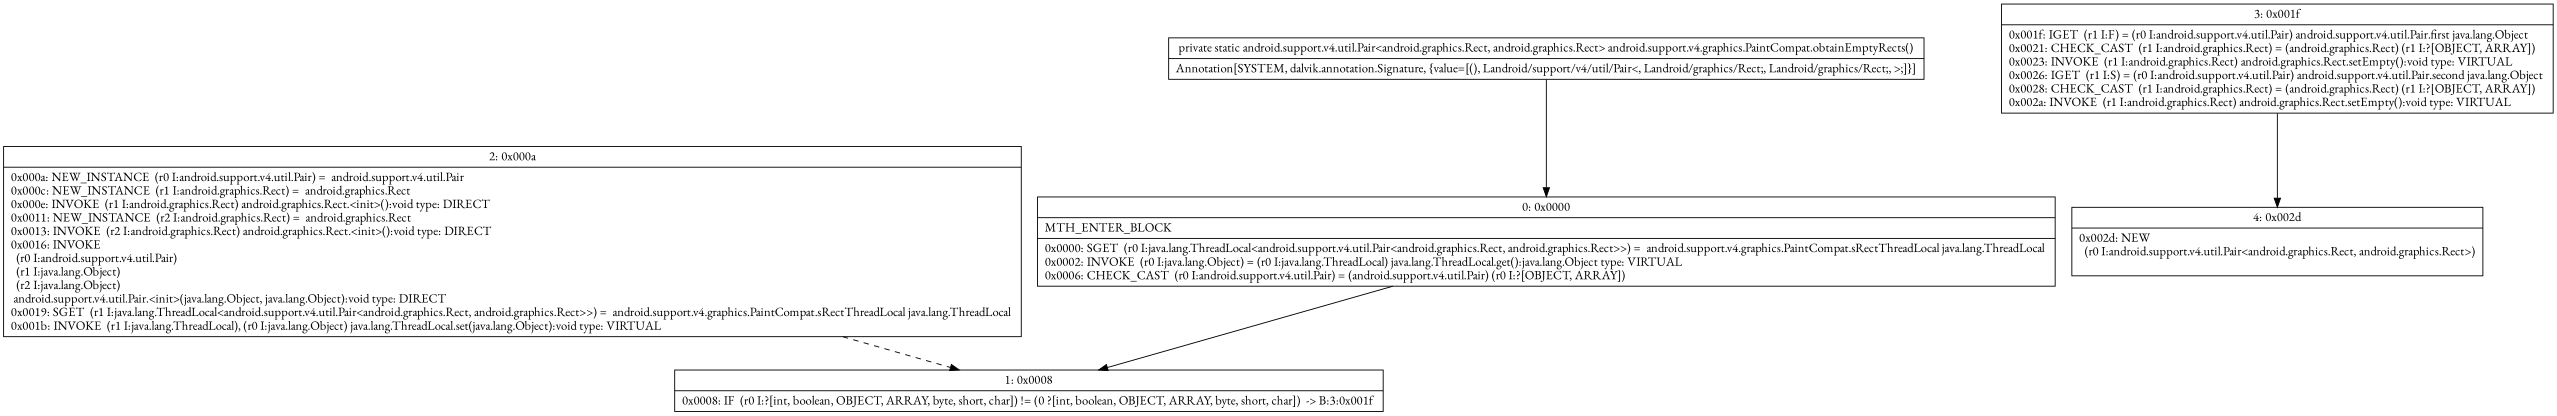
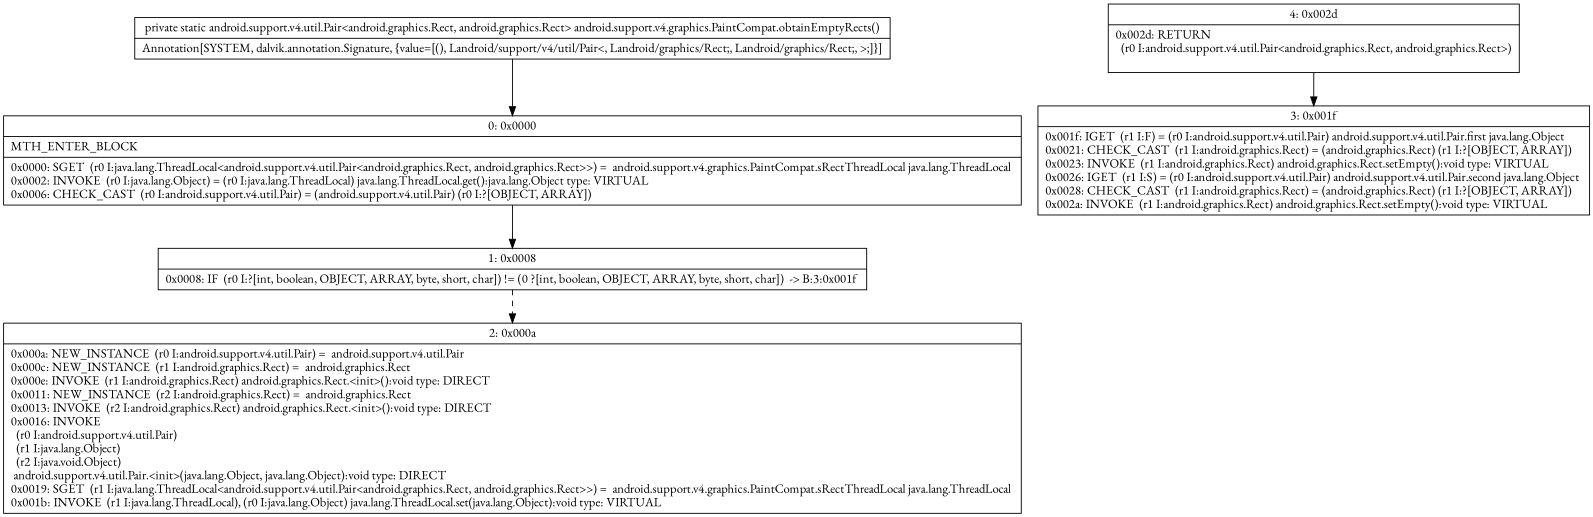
(2277, 156) -> (1314, 85)
(2117, 238) -> (1166, 35)
(66, 285) -> (66, 462)
(897, 352) -> (512, 302)
